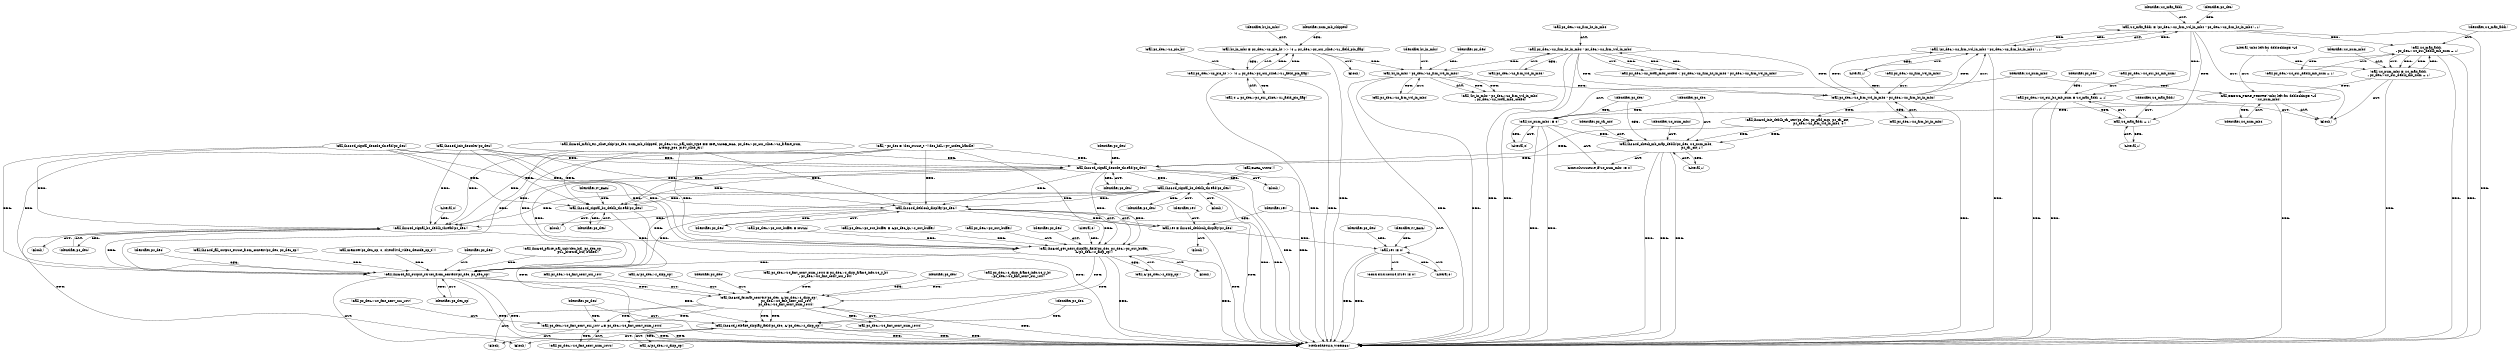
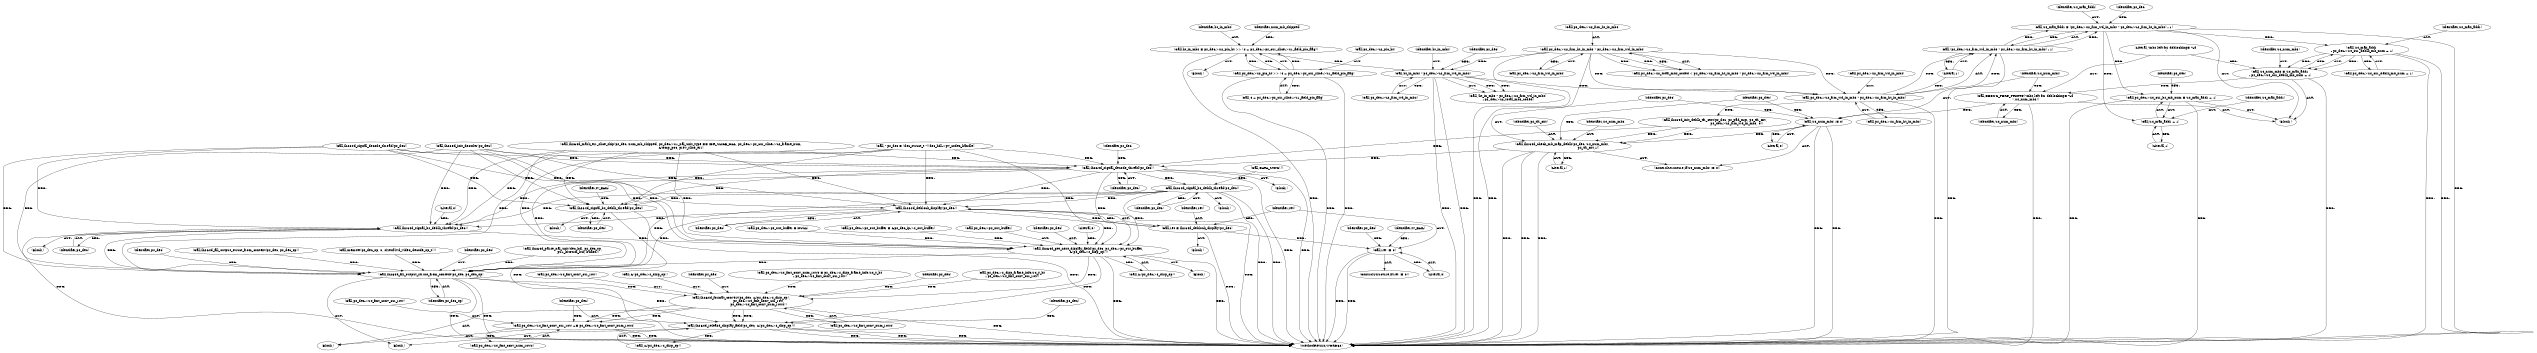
(2148, 74) -> none
(2106, 110) -> (2172, 110)
(1112, 218) -> (1111, 218)
